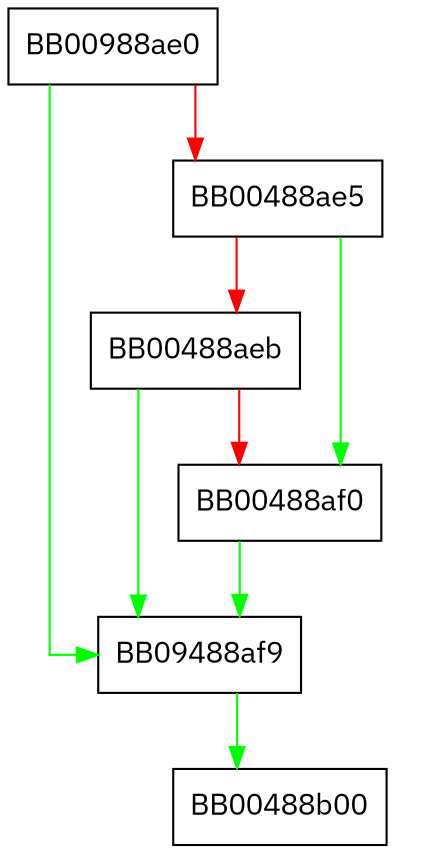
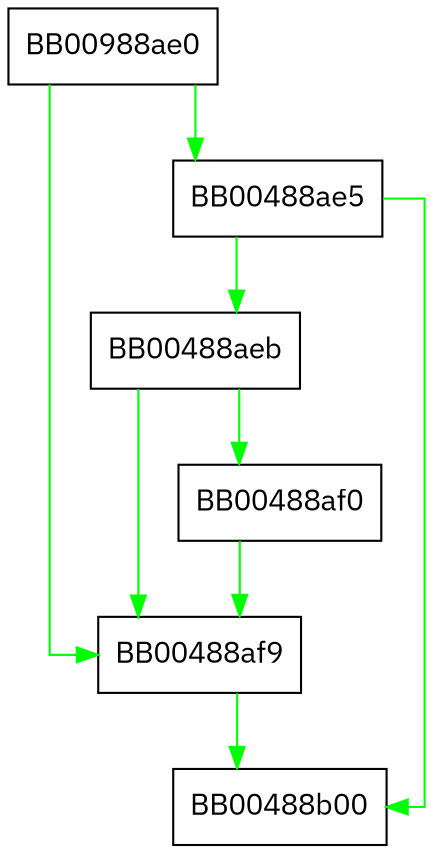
(195, 112) -> (195, 112)
(237, 264) -> (237, 264)
(341, 340) -> (425, 490)
(239, 416) -> (239, 416)
(200, 655) -> (200, 655)
